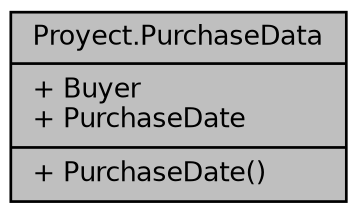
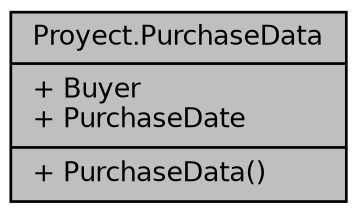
(150, 173) -> (150, 173)
